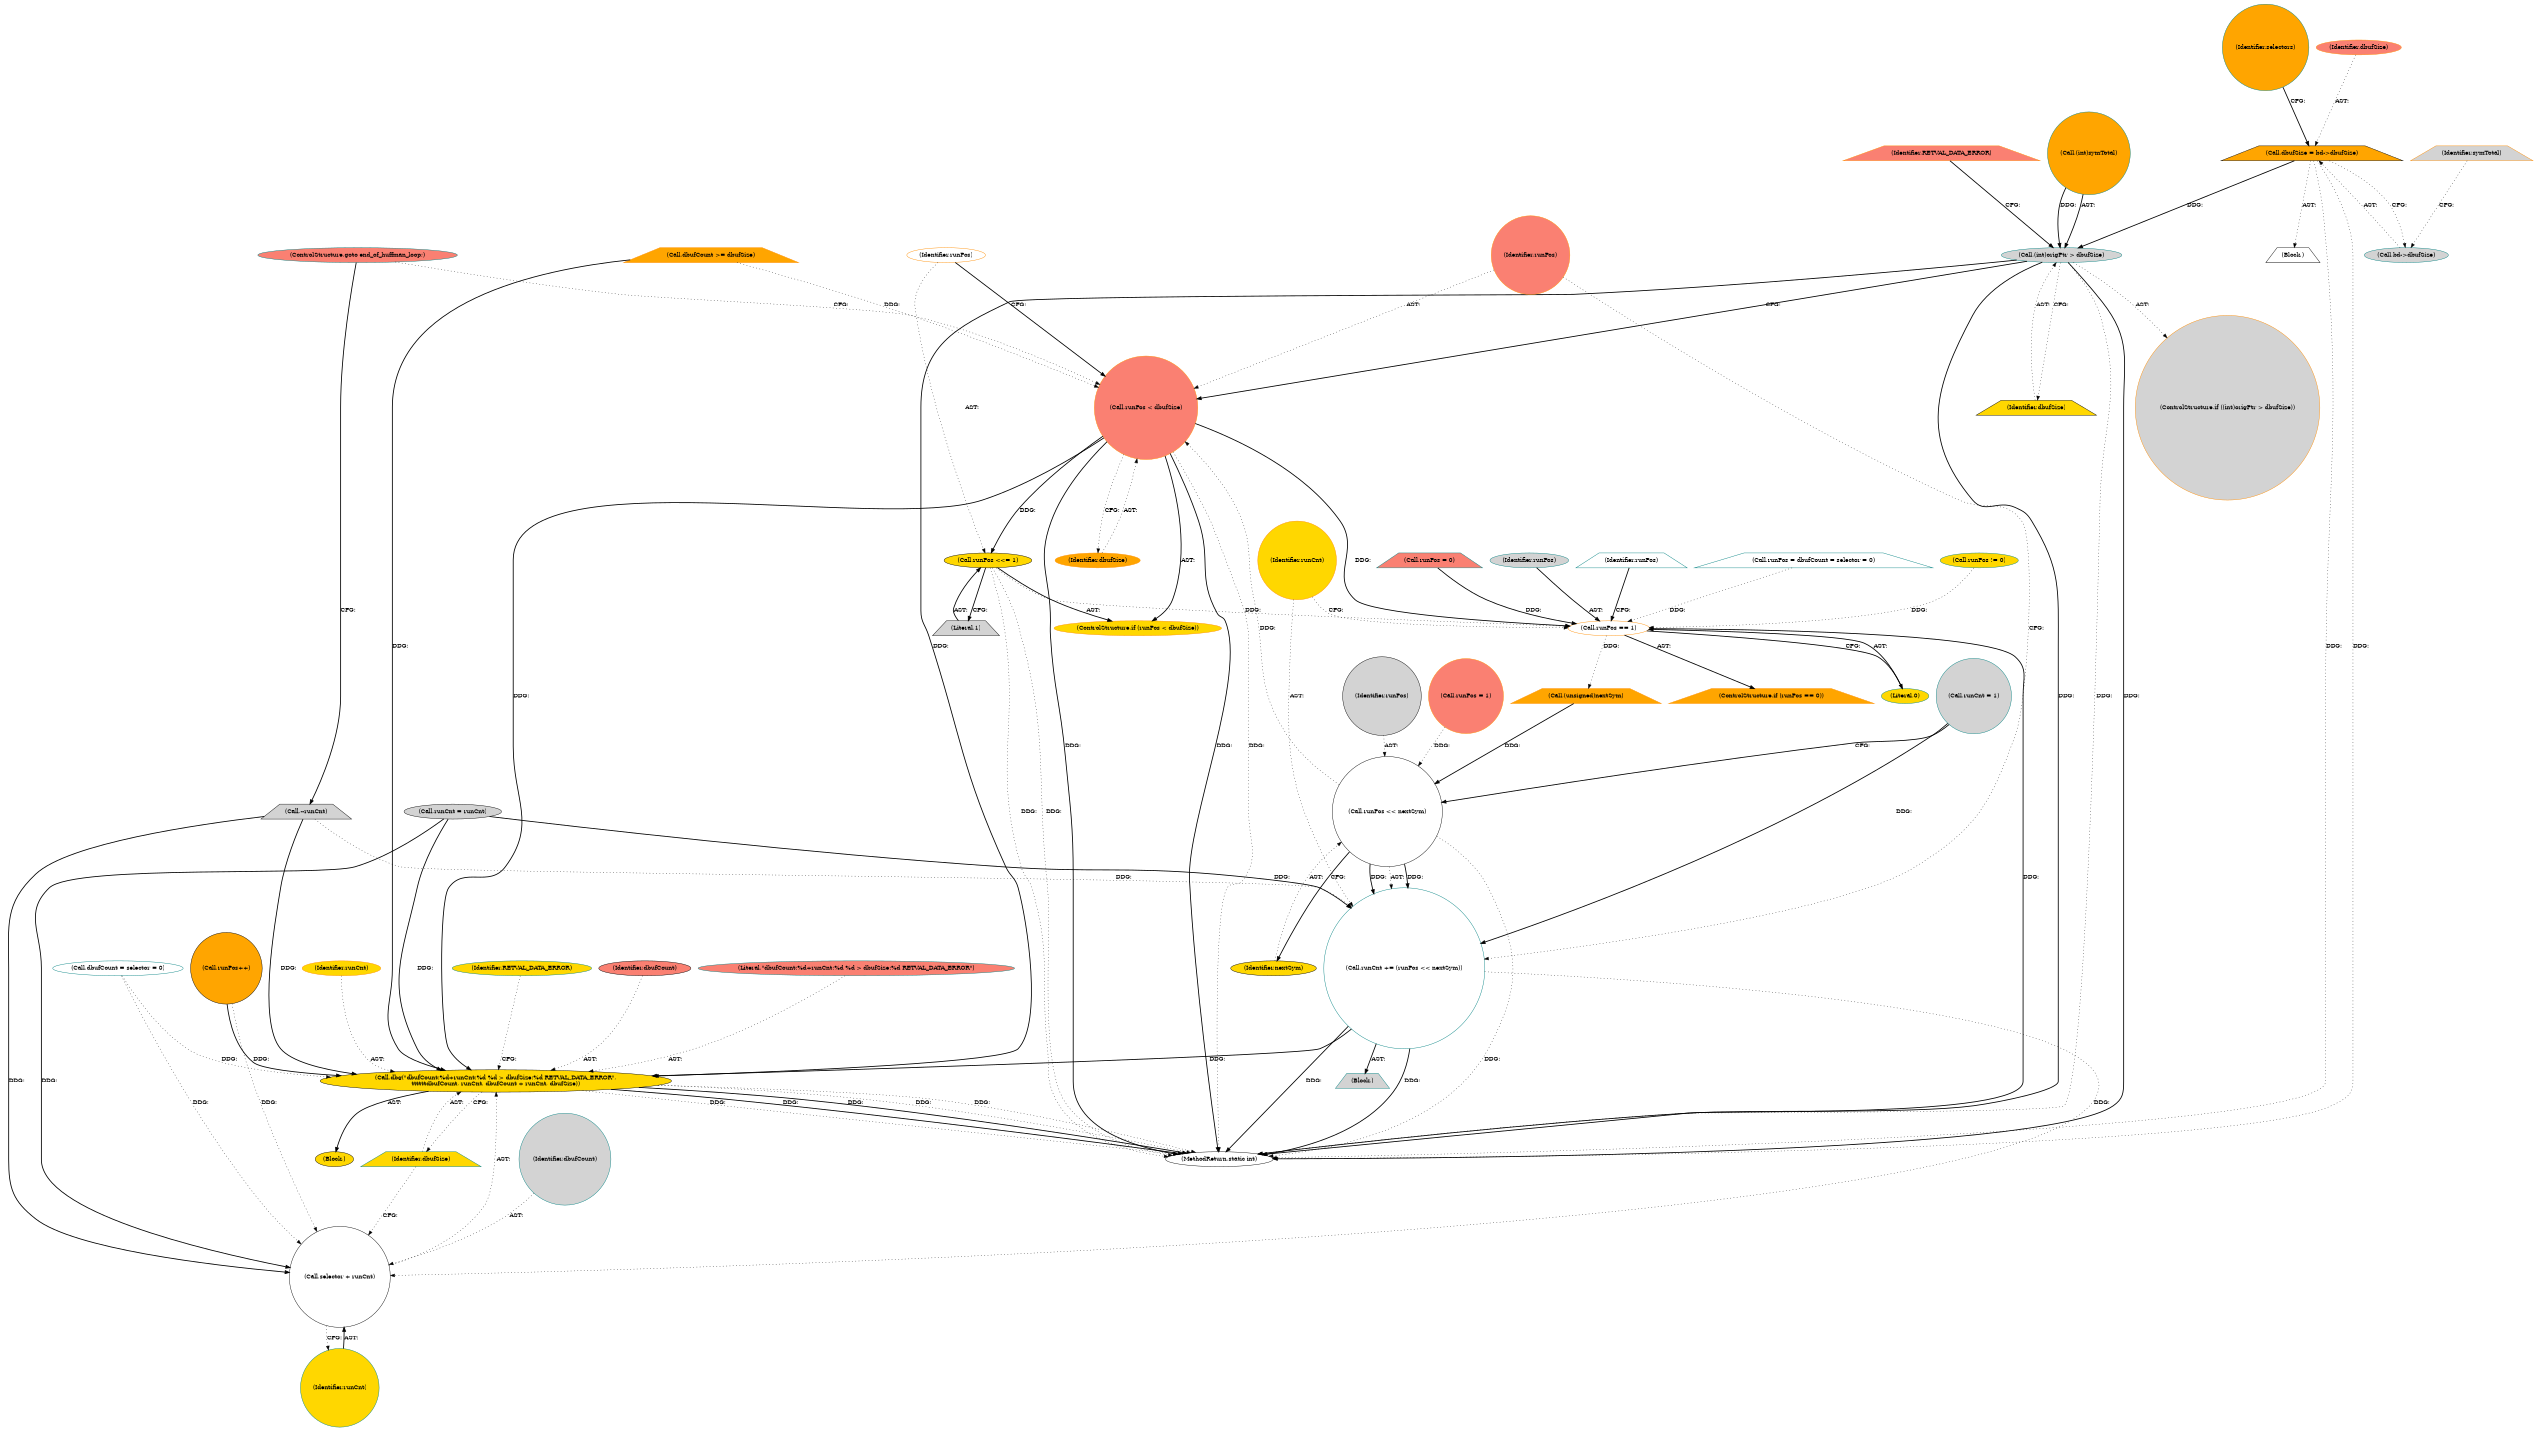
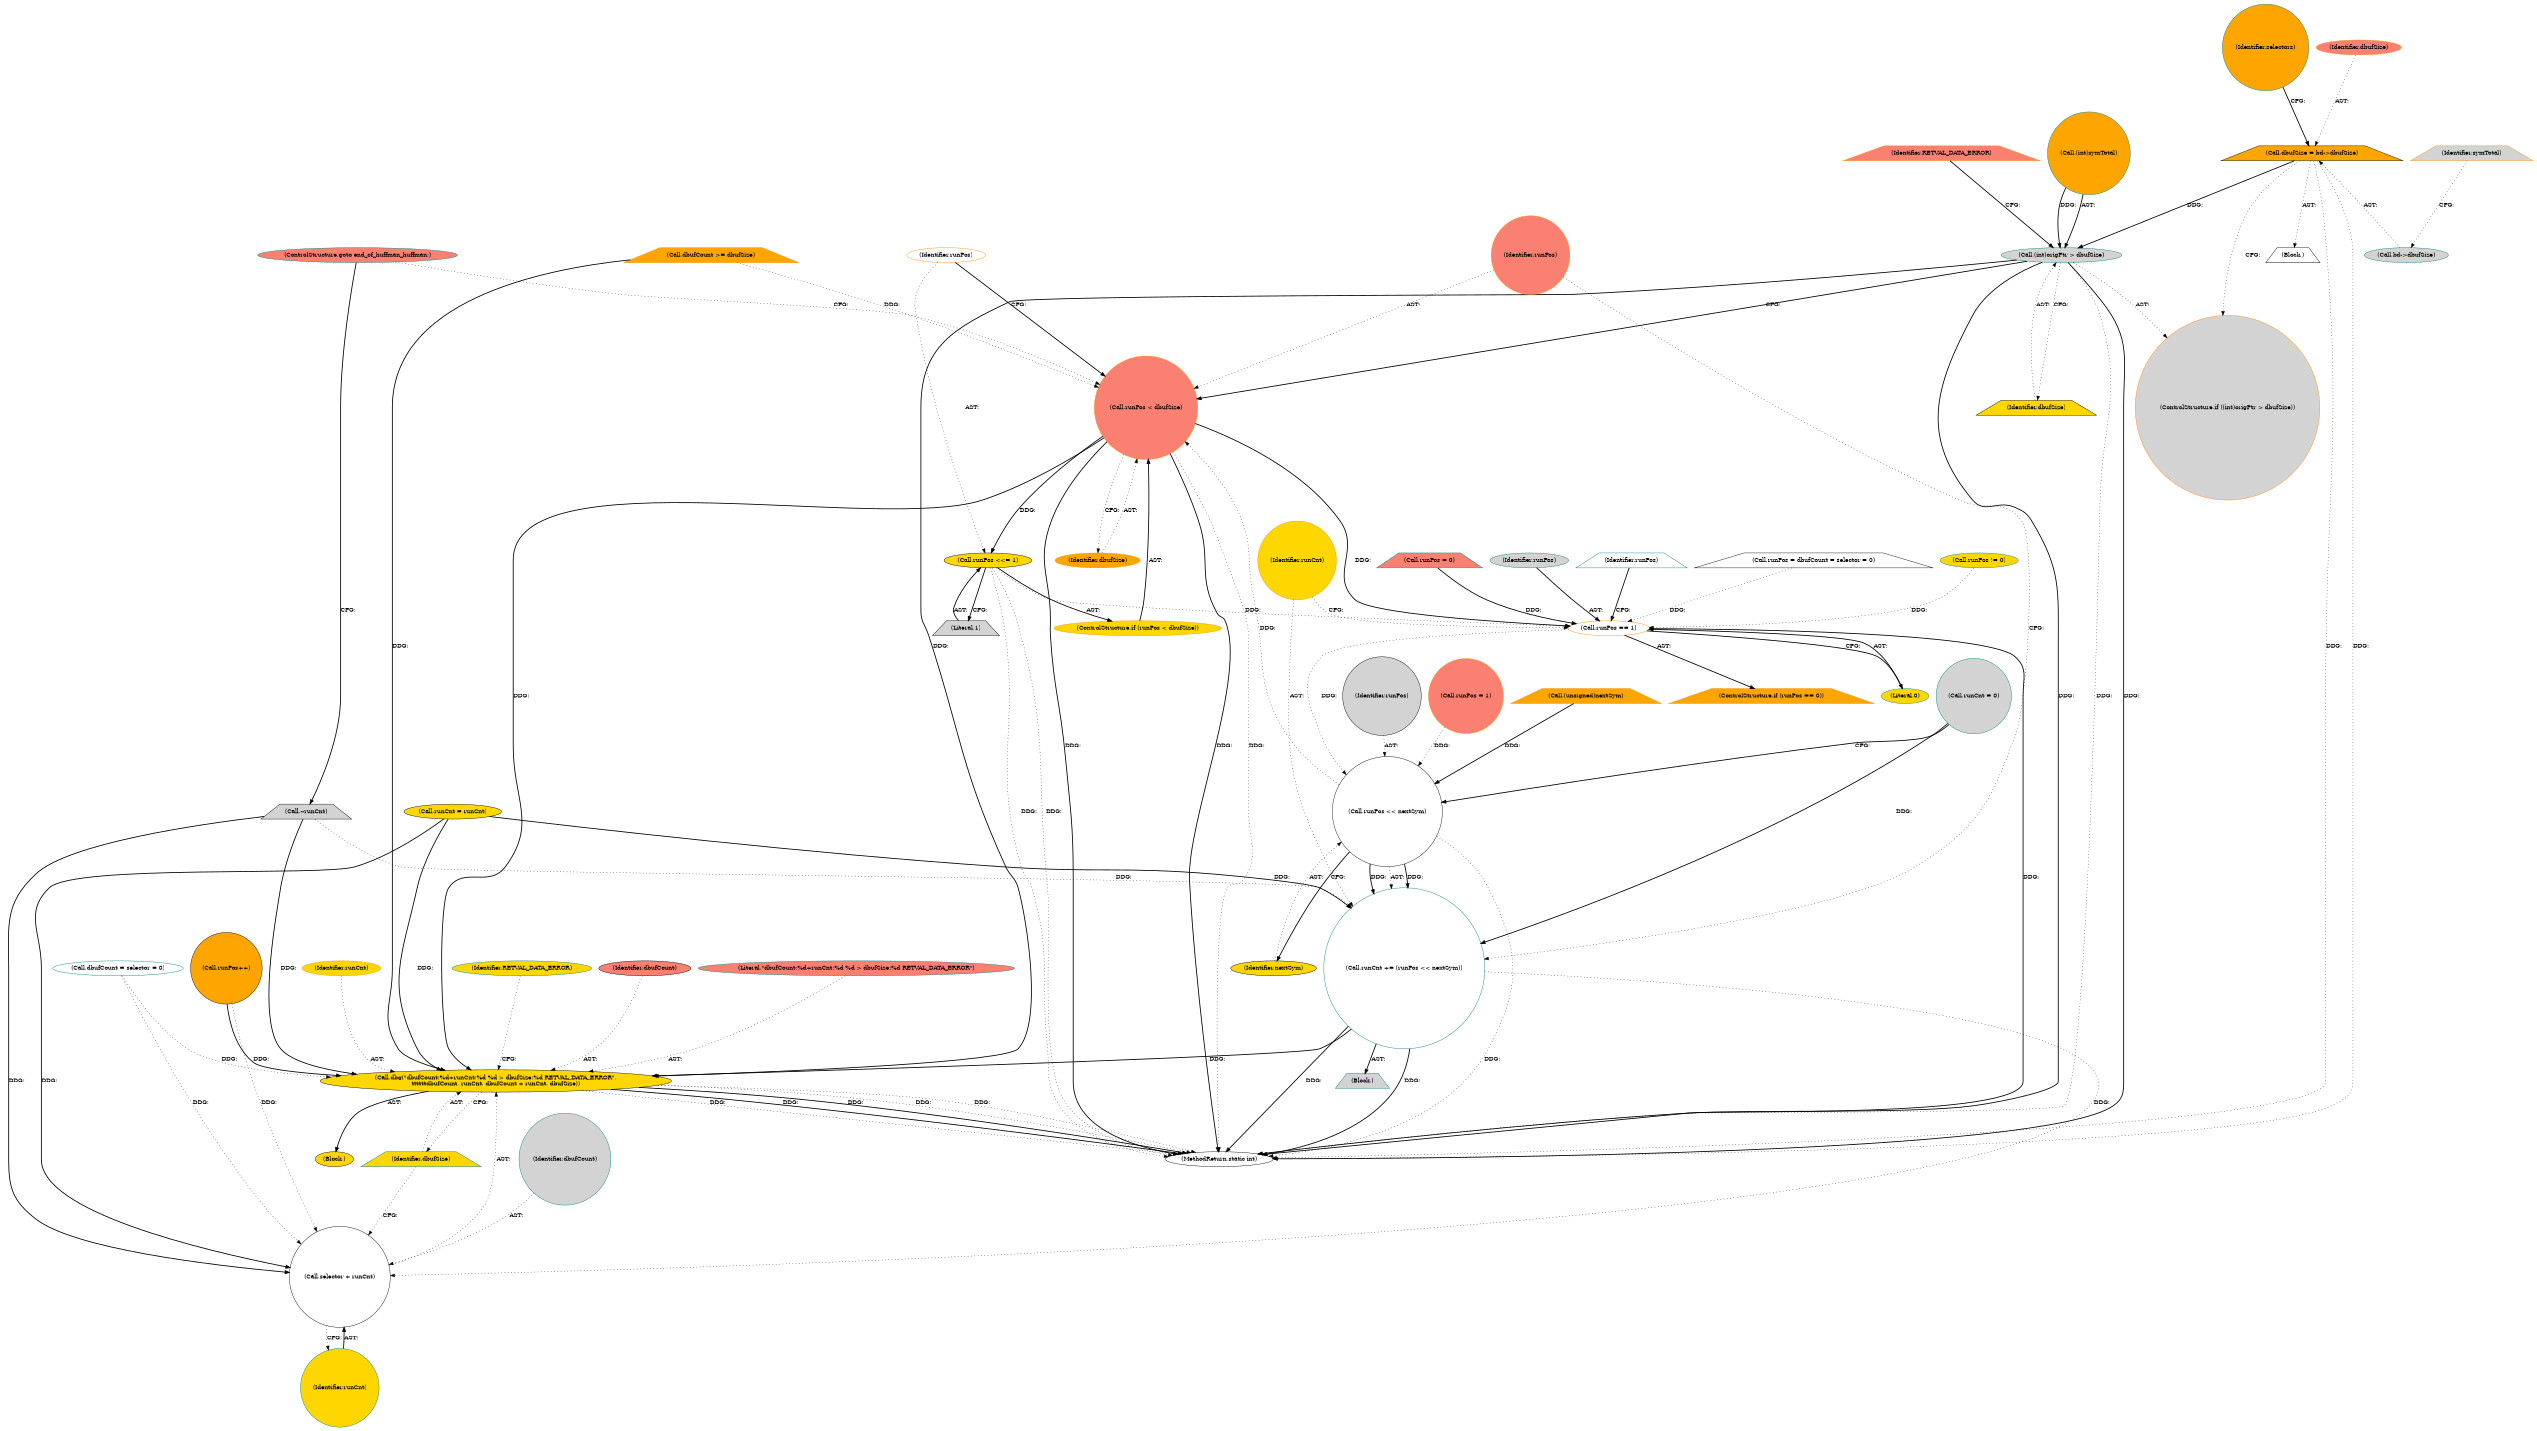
(2378, 192) -> (2241, 225)
(358, 255) -> (358, 255)
(1181, 540) -> (1148, 542)
(1814, 560) -> (1814, 560)
(1598, 660) -> (1380, 642)
(1974, 696) -> (1974, 696)
(453, 812) -> (453, 812)
